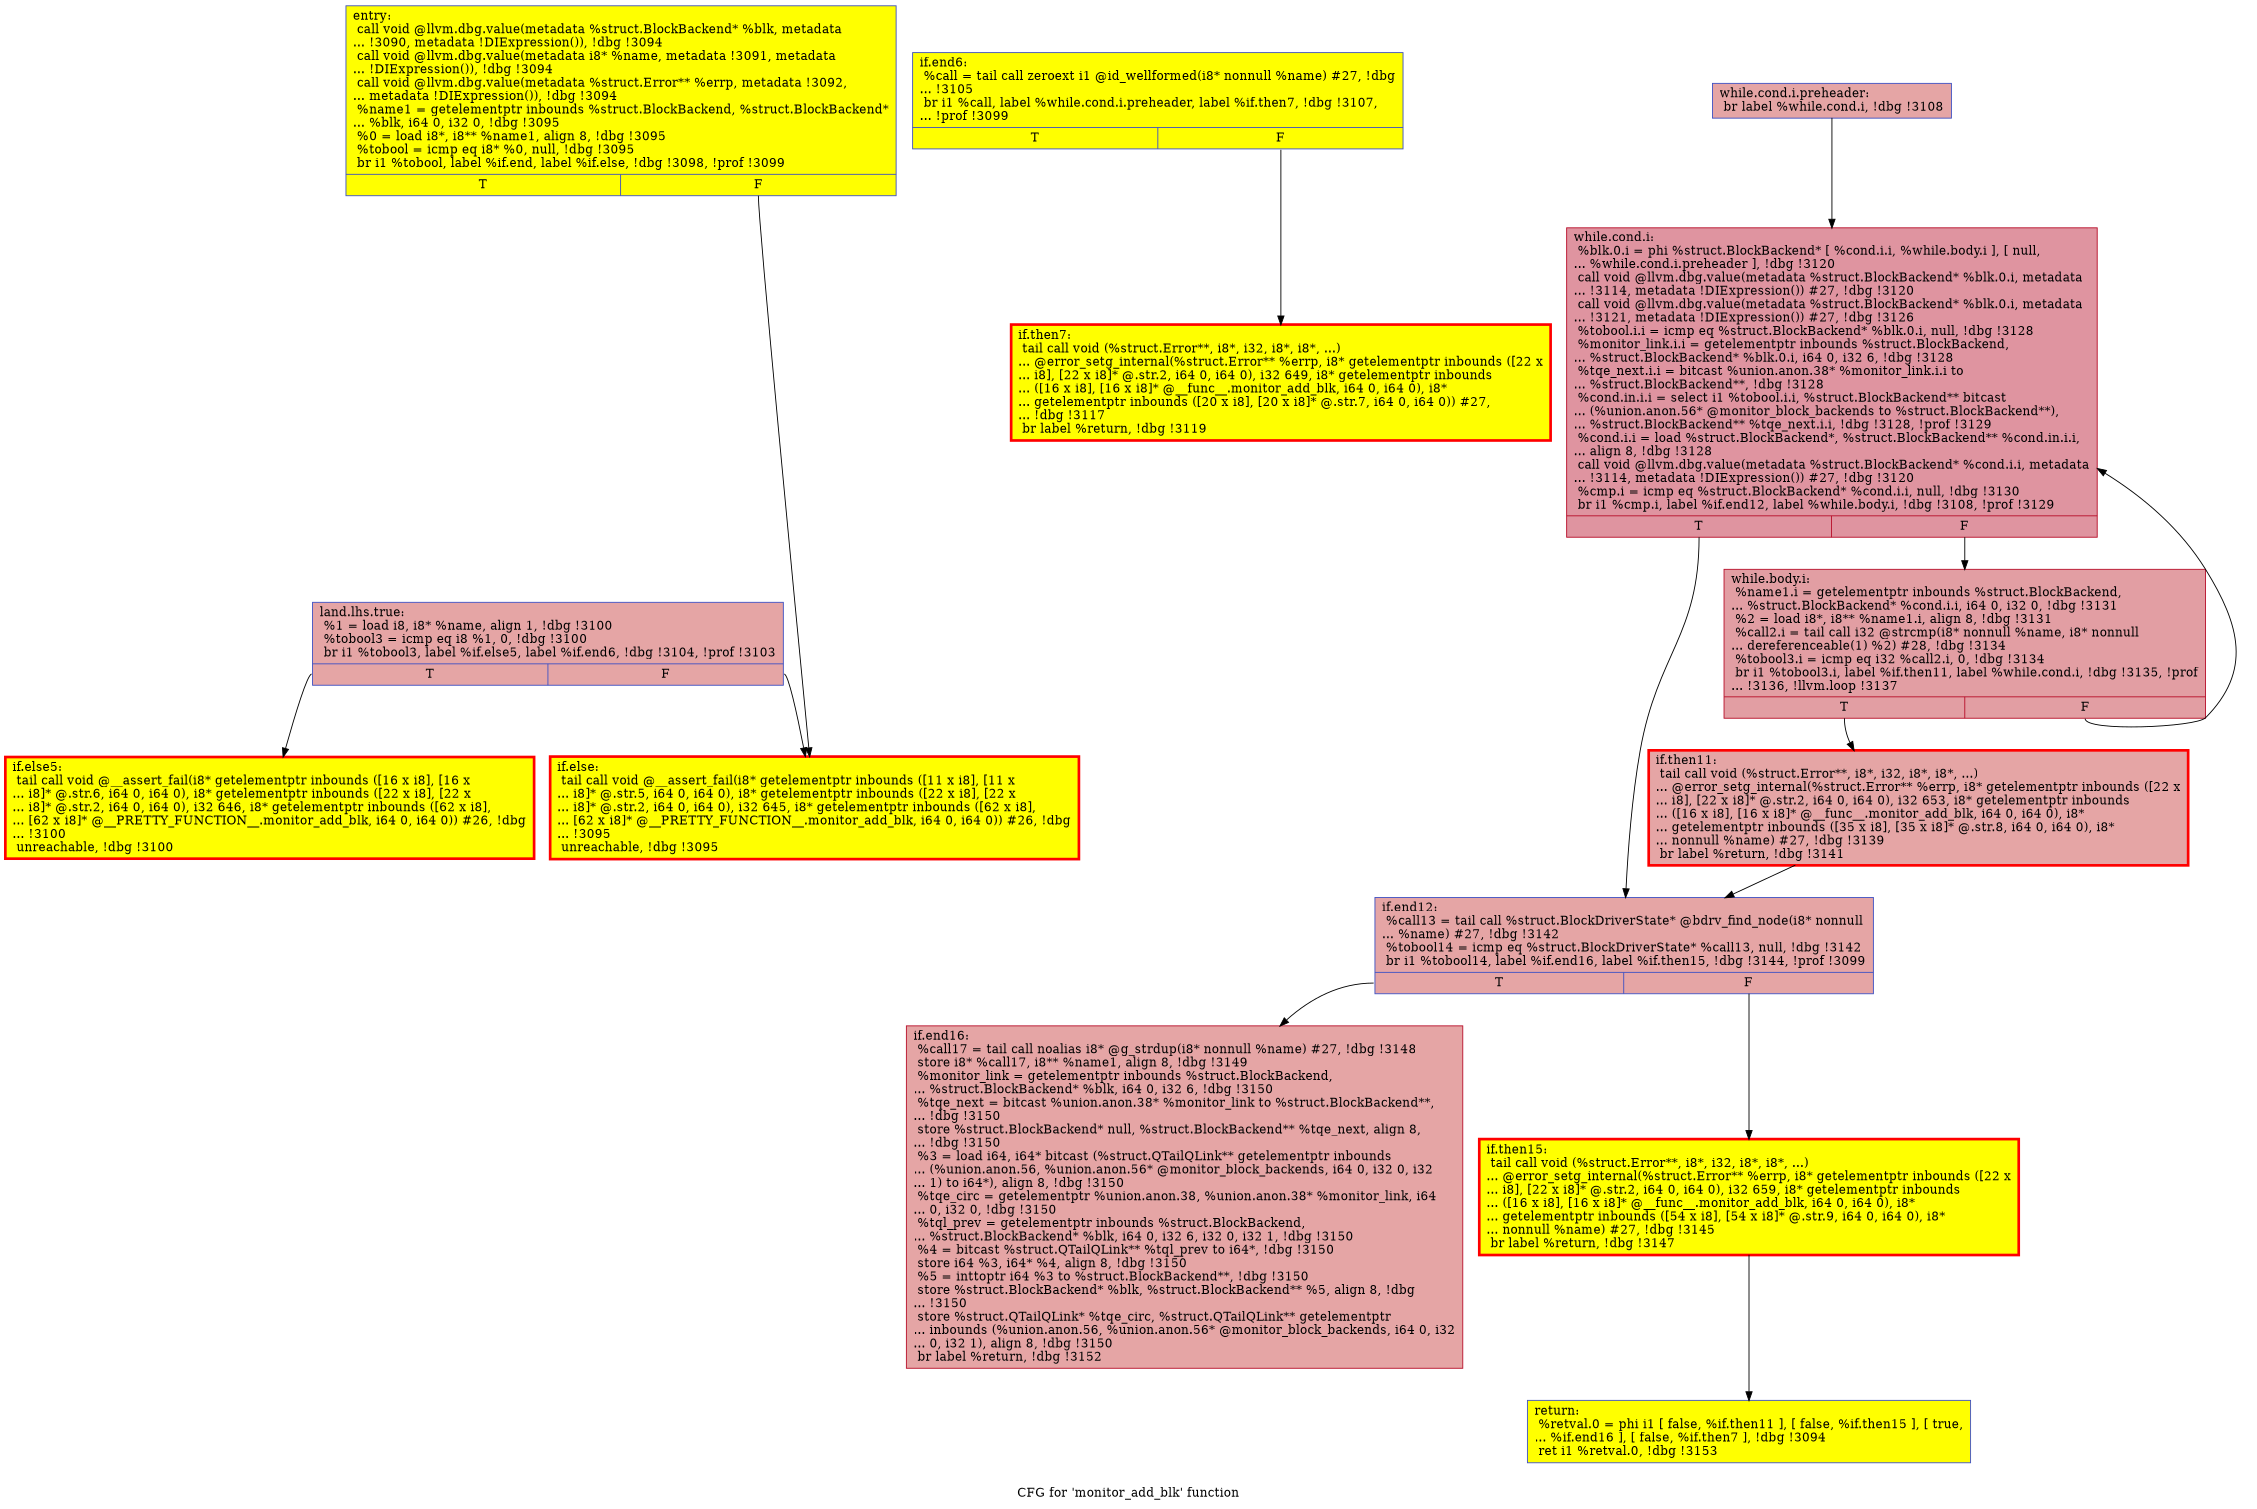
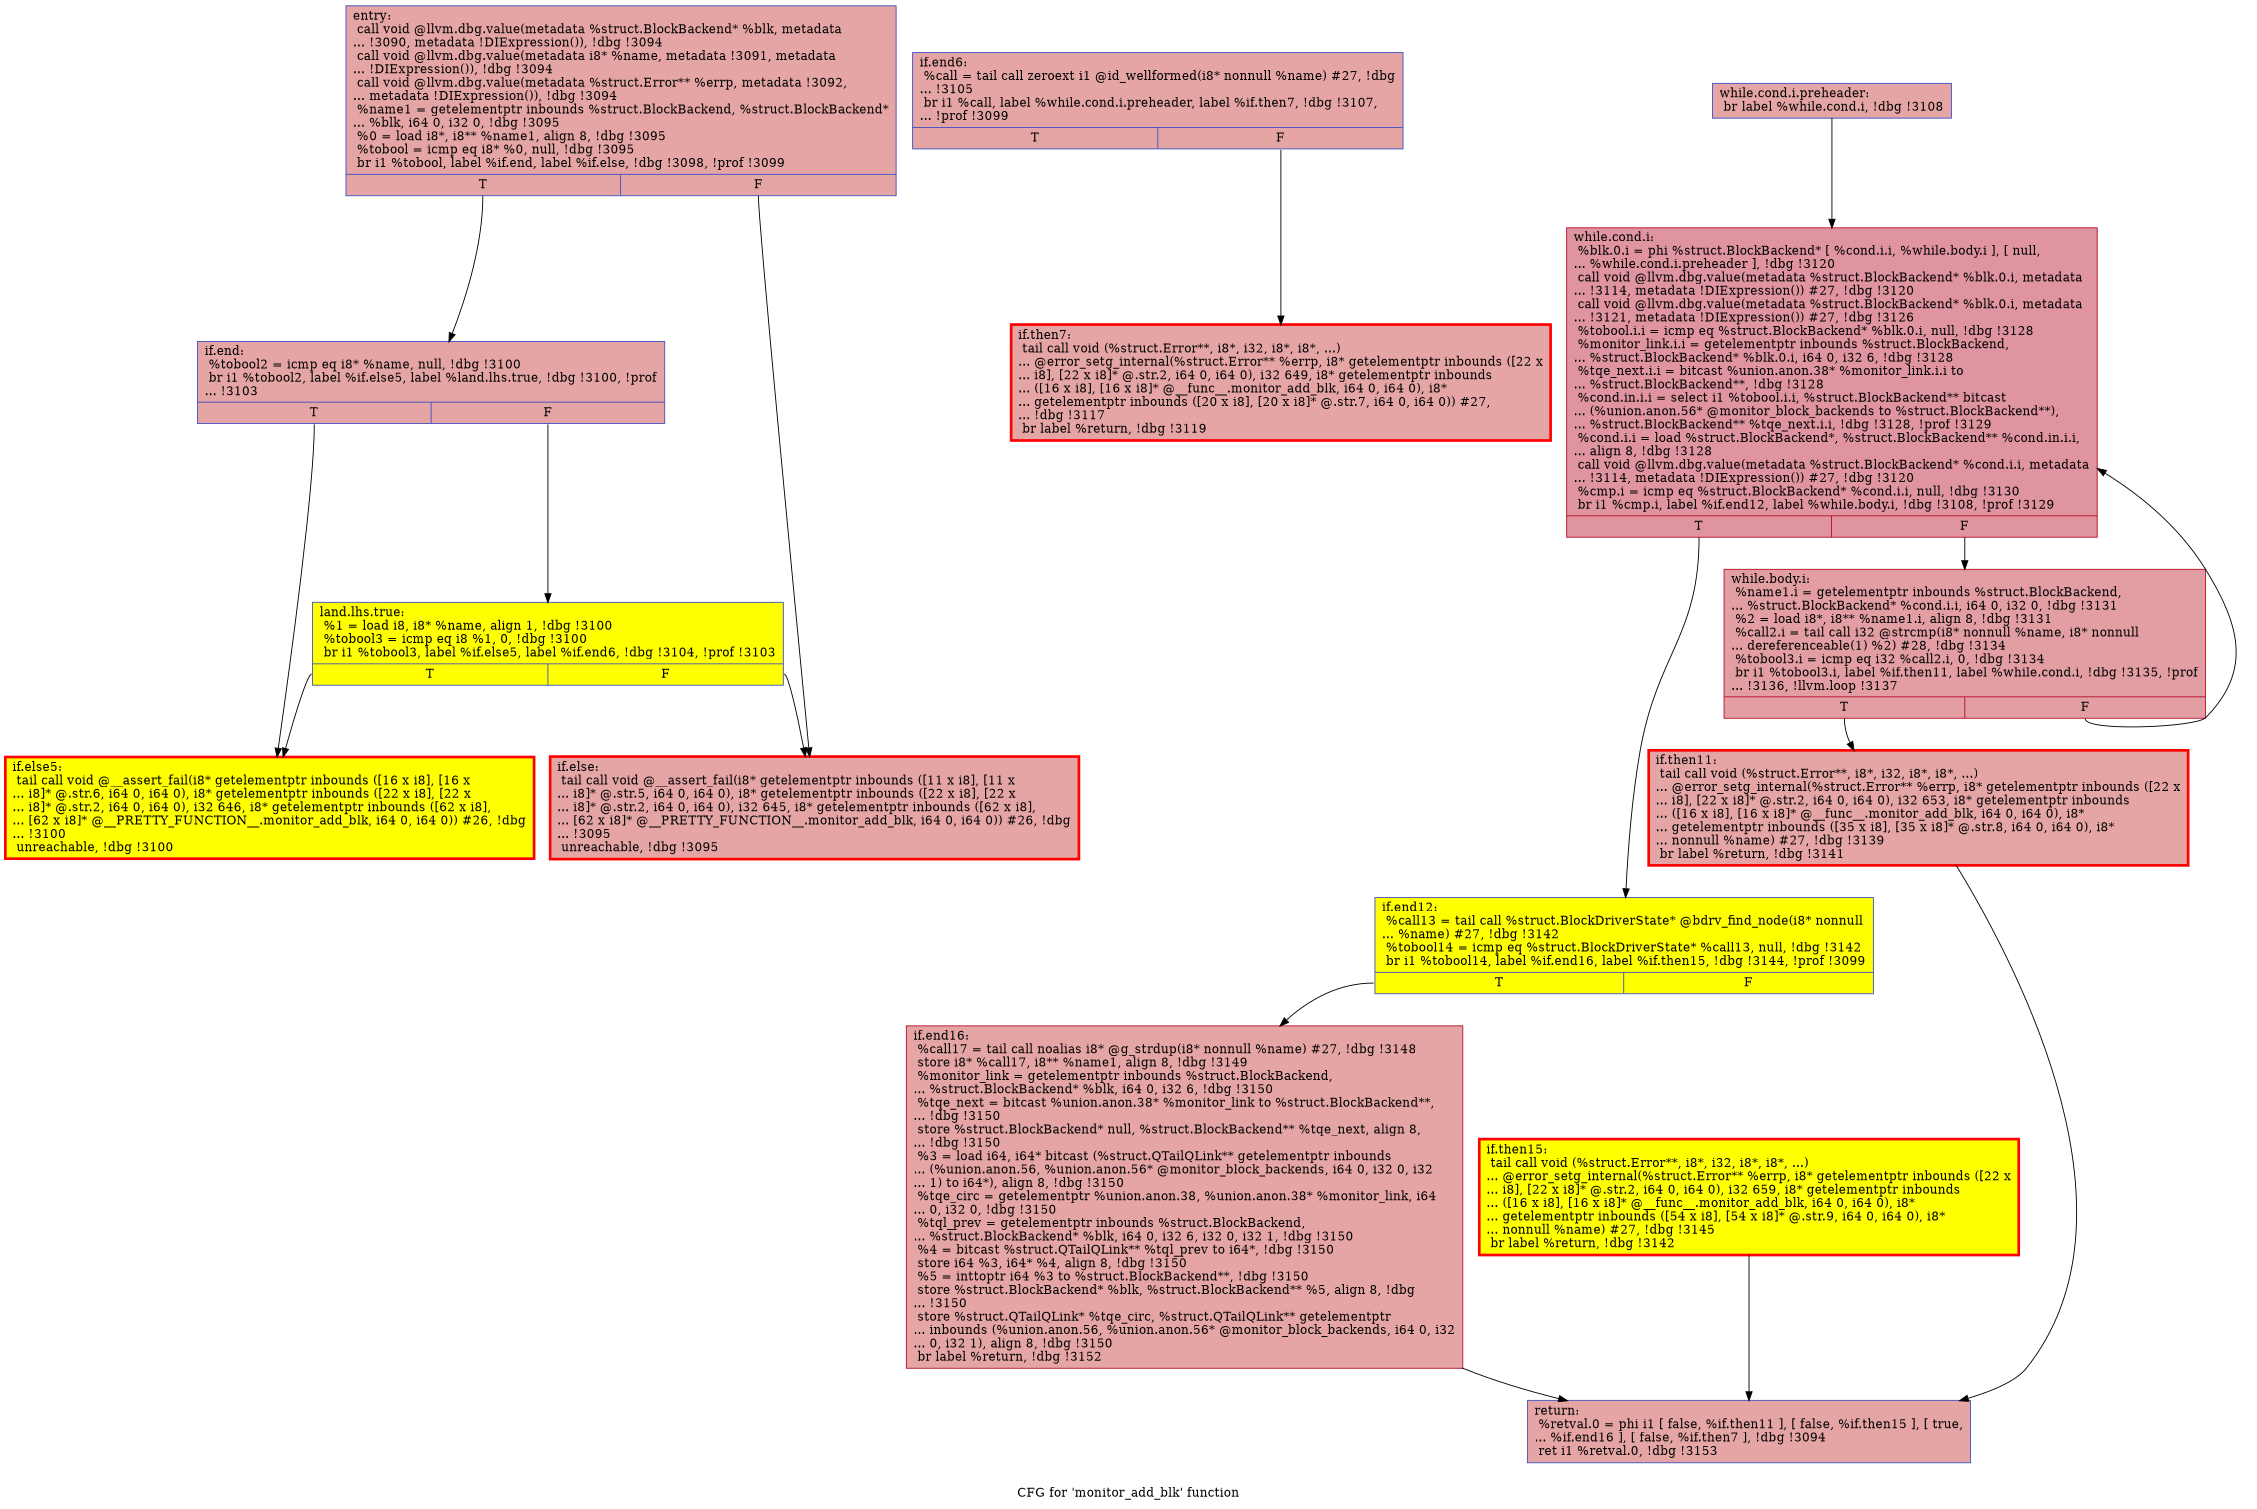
(621, 101) -> (621, 101)
(1158, 101) -> (1158, 101)
none -> (431, 383)
(1281, 383) -> (1281, 383)
(548, 644) -> (548, 644)
(815, 808) -> (815, 808)
(1764, 880) -> (2069, 1144)
(1624, 946) -> (1624, 946)
(1749, 1062) -> none
(1581, 1243) -> (1581, 1243)
none -> (1510, 1385)
(1749, 1432) -> (1749, 1432)
